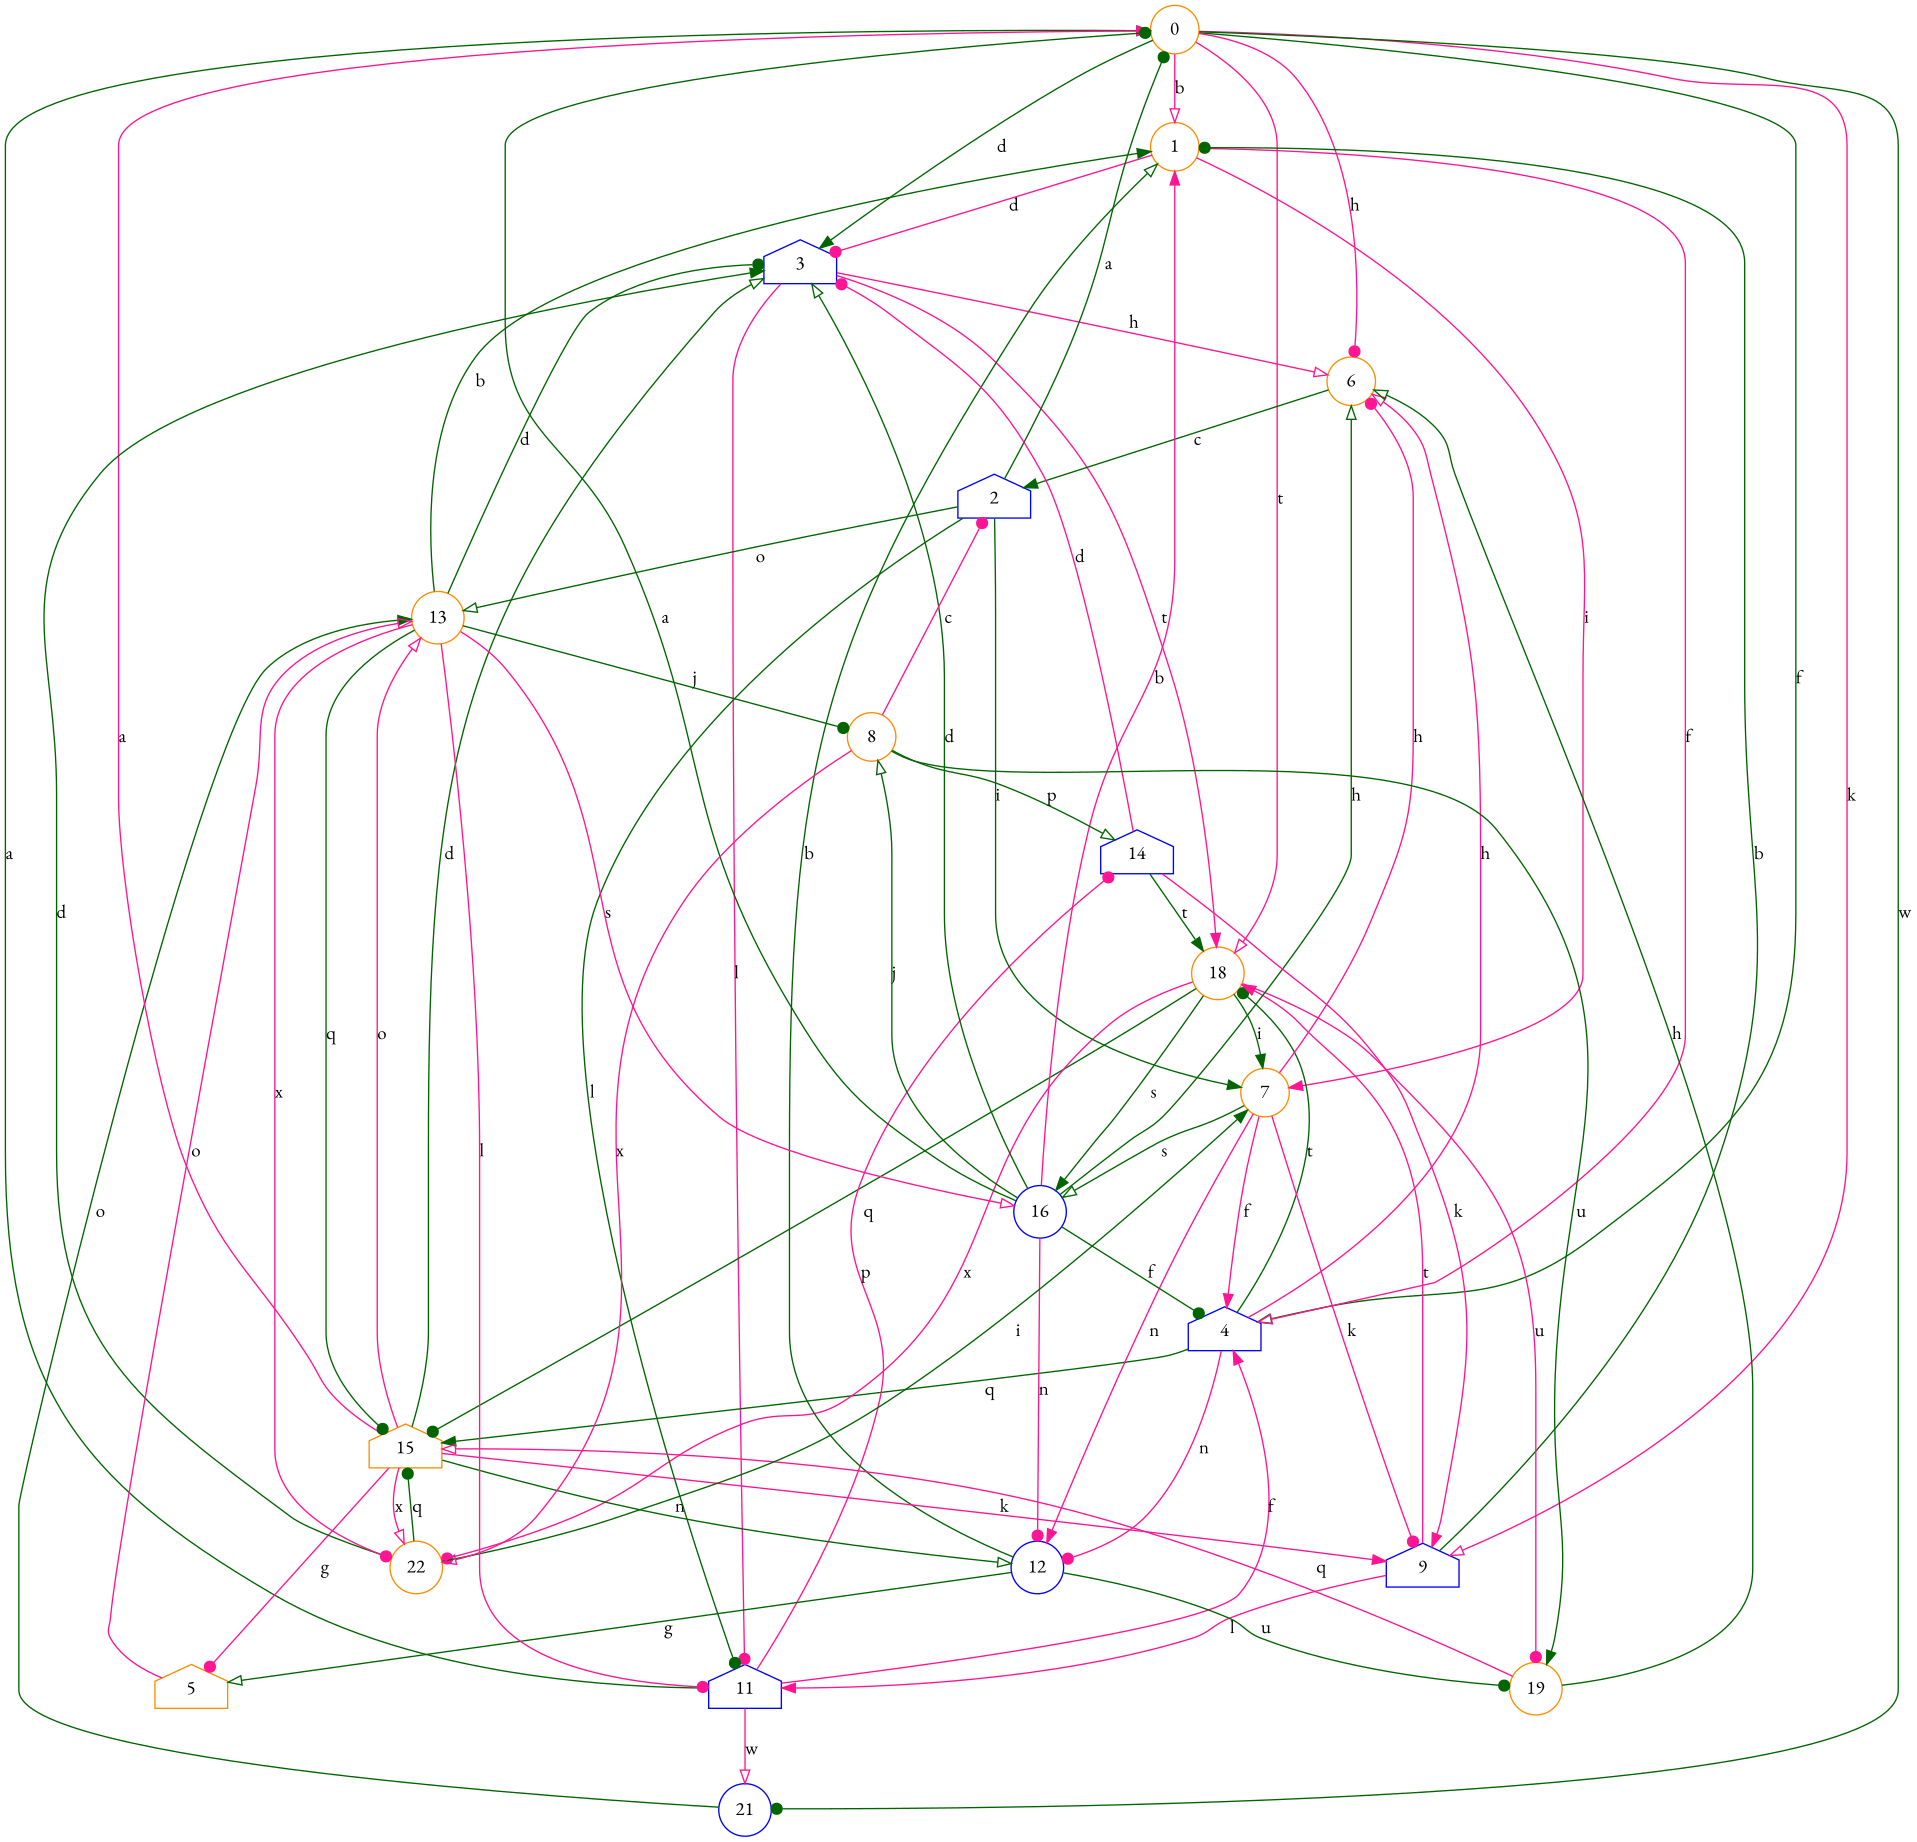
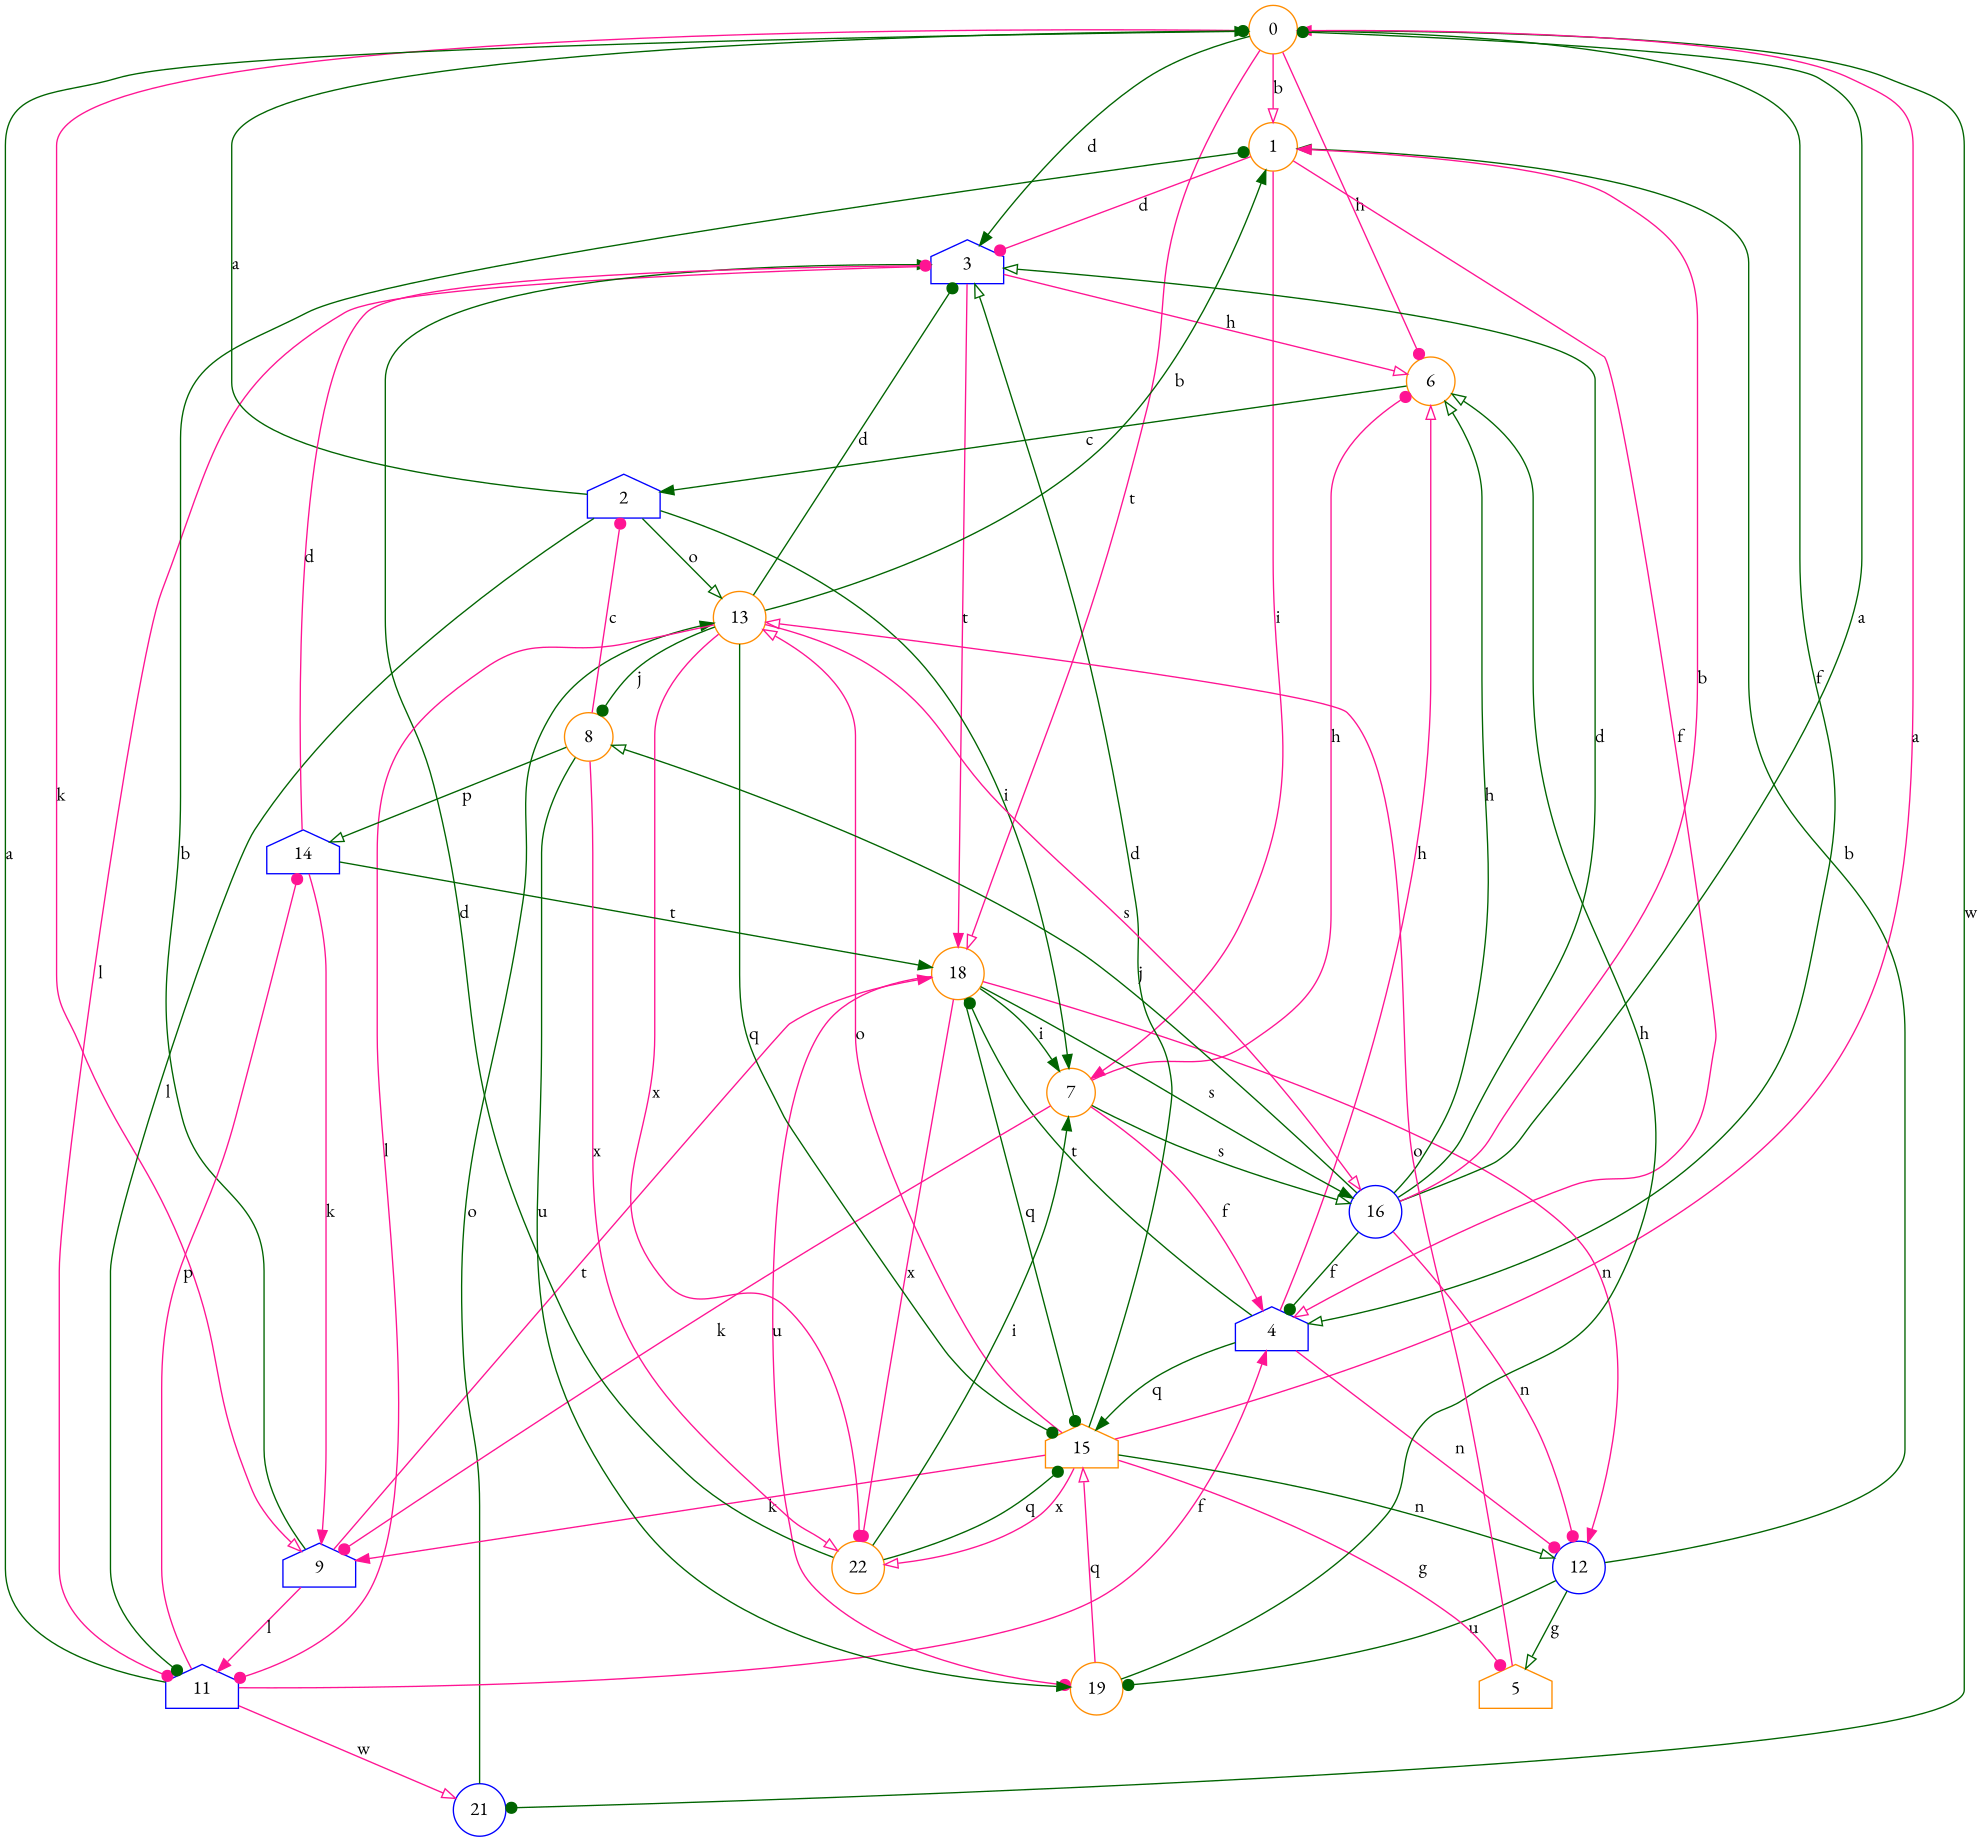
(1145, 1318) -> (1388, 1123)
